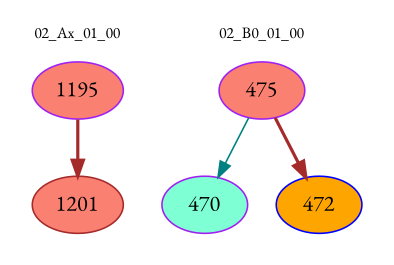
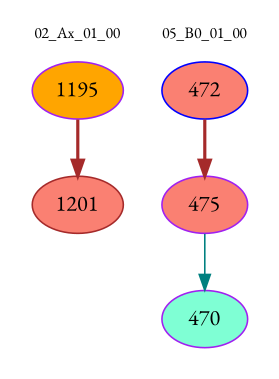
(262, 34) -> (205, 34)
(78, 90) -> (78, 90)
(287, 141) -> (205, 140)
(319, 205) -> (205, 90)
